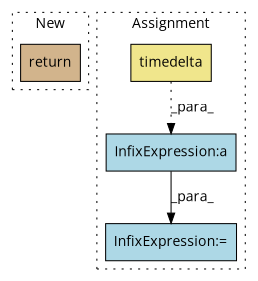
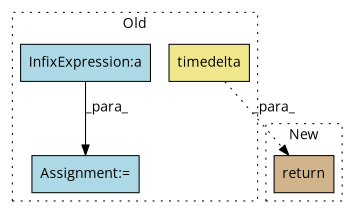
(171, 24) -> (135, 24)
(171, 103) -> (251, 111)
(171, 242) -> (86, 174)
